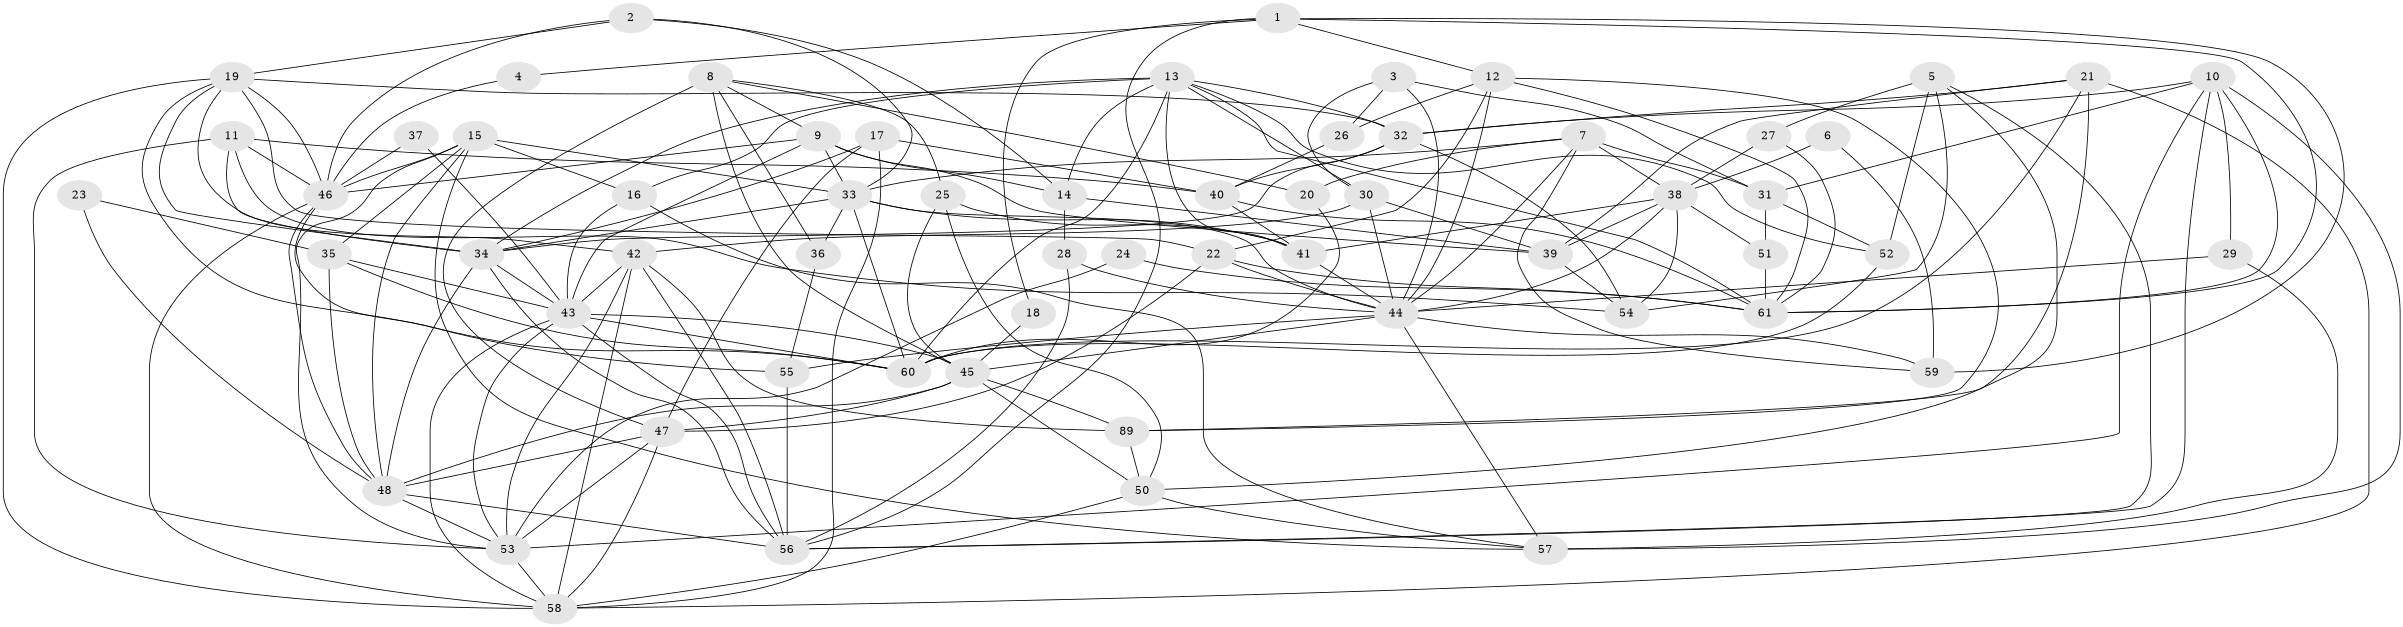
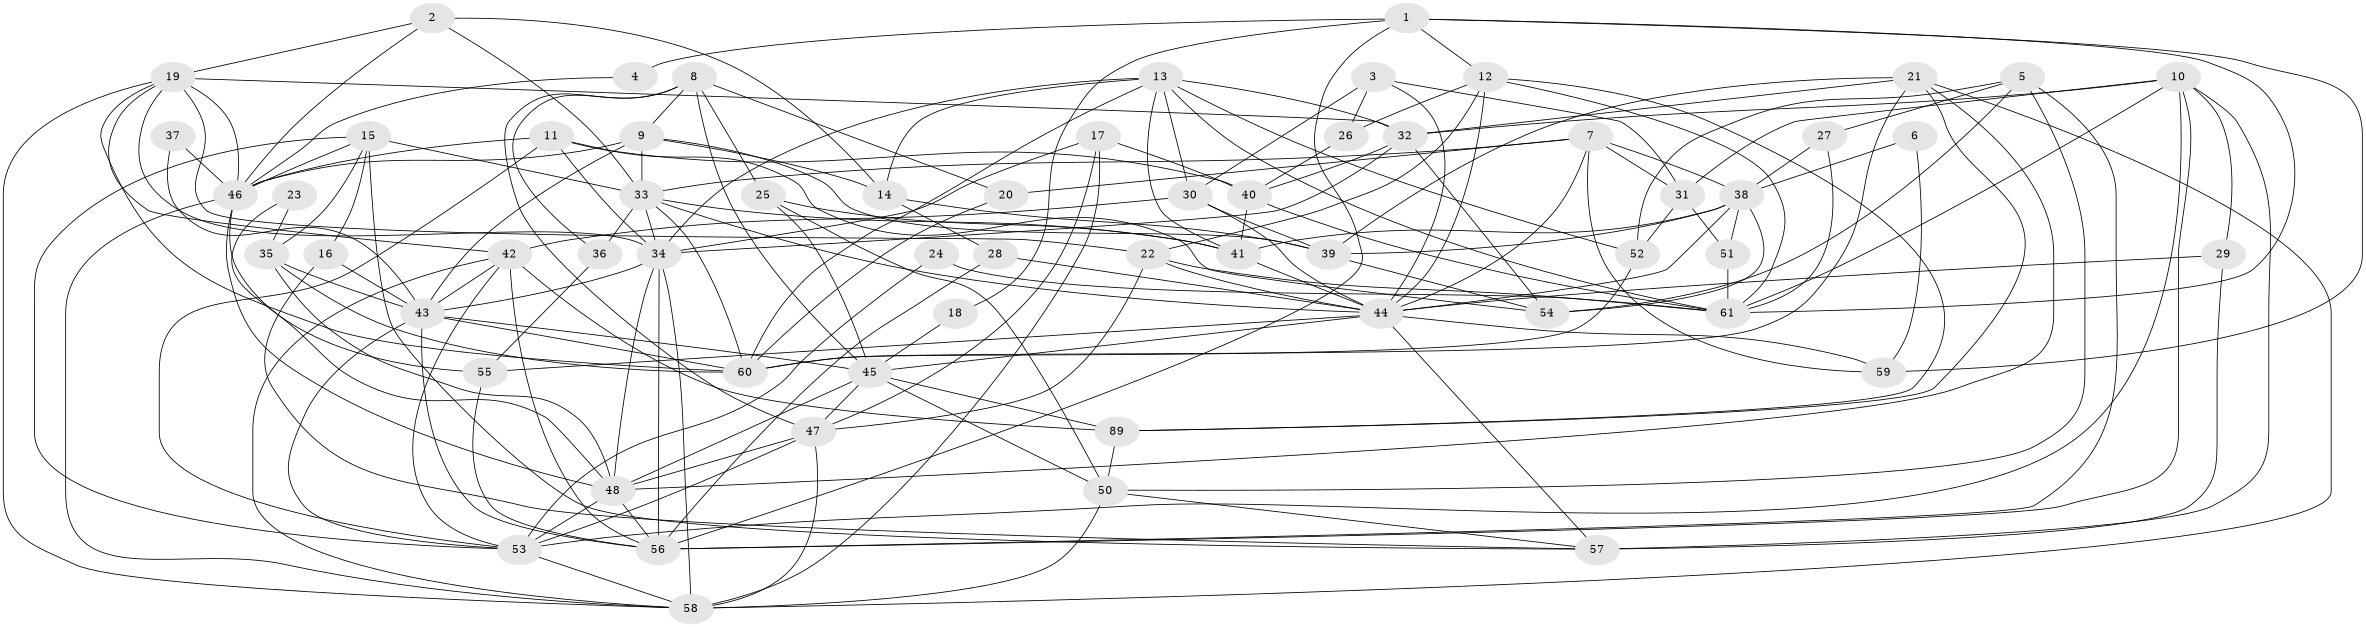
(803, 117) -> none
(378, 300) -> (1544, 438)
(430, 455) -> (683, 423)
